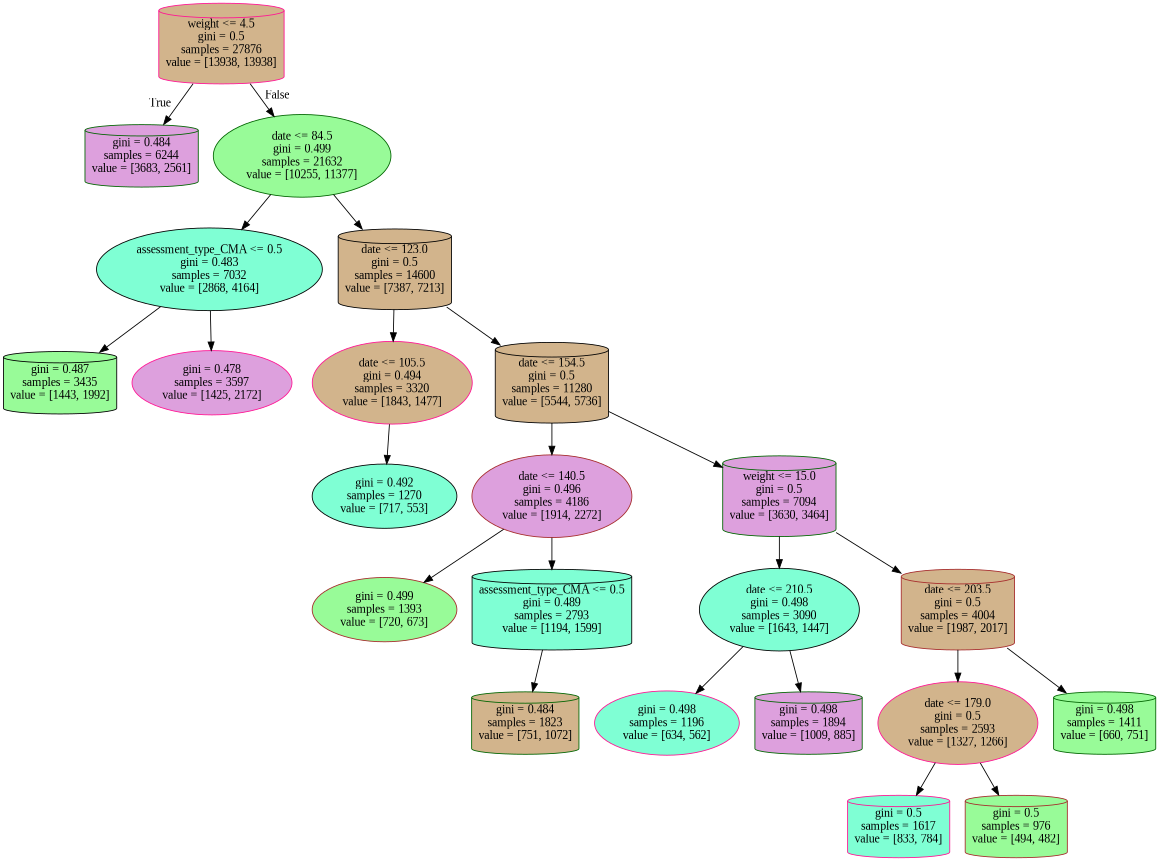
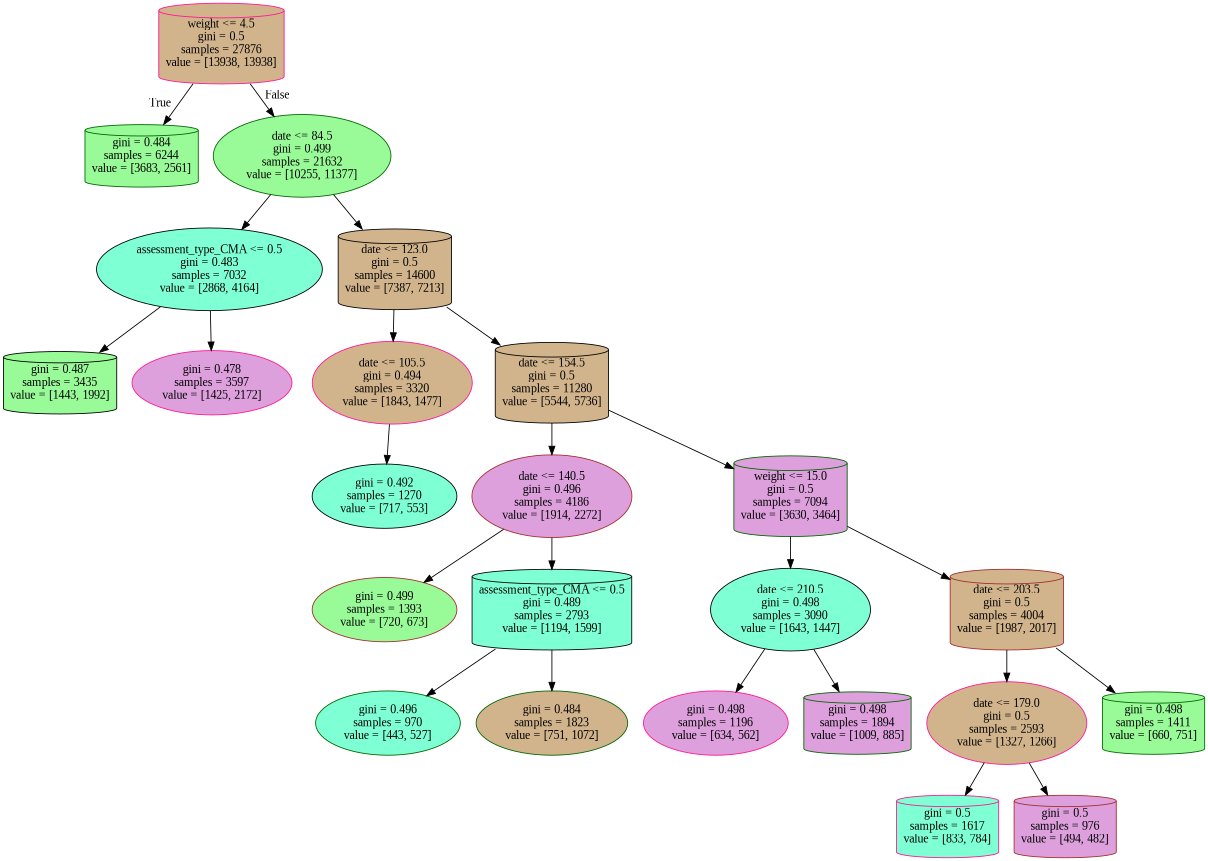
(142, 156) -> (142, 156)
none -> (388, 723)
(525, 723) -> (552, 723)
(667, 723) -> (716, 723)
(1016, 827) -> (1065, 827)
